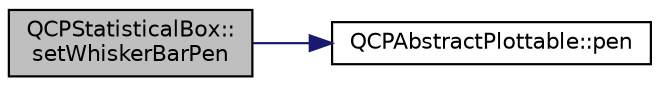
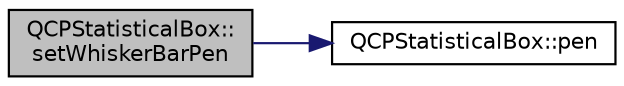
(491, 43) -> (474, 43)
